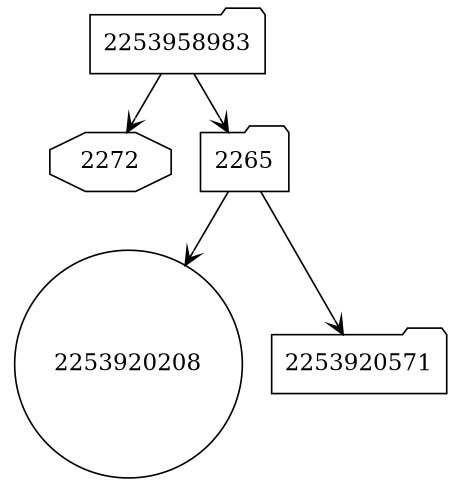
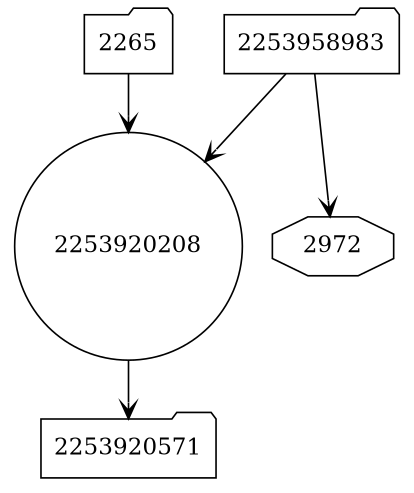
(207, 96) -> (251, 112)
(111, 162) -> (333, 246)
(298, 256) -> (129, 381)
